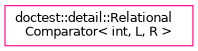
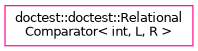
(99, 26) -> (99, 26)
